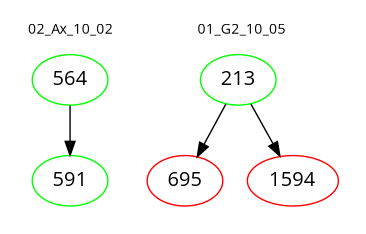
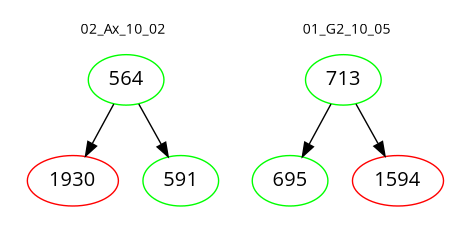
(238, 80) -> (343, 80)
none -> (73, 181)
(185, 181) -> (290, 181)
